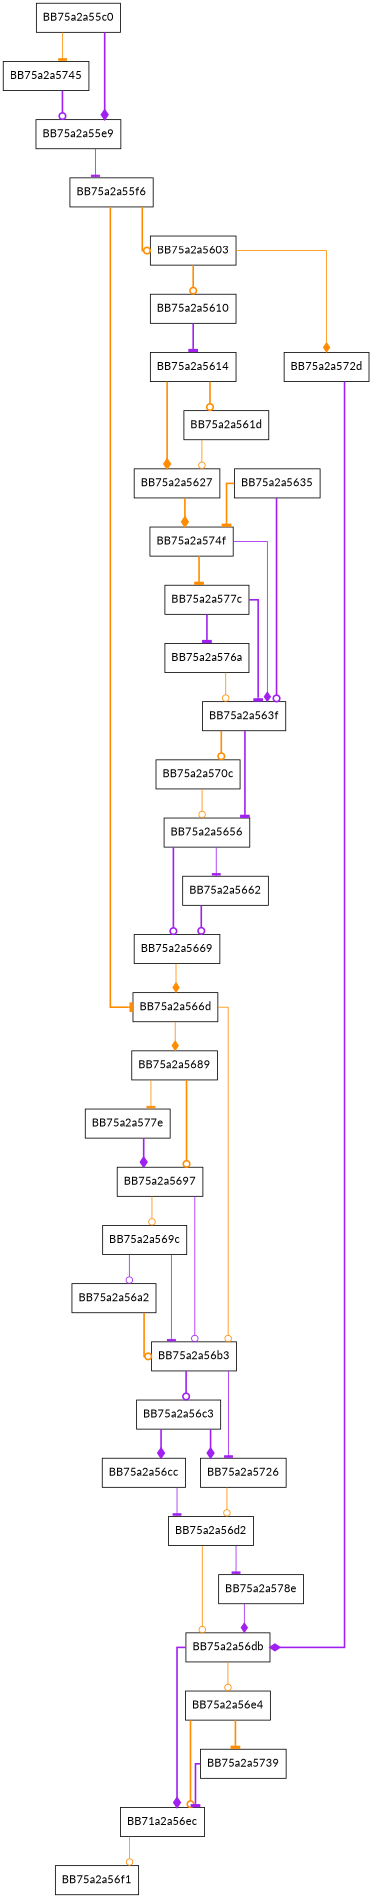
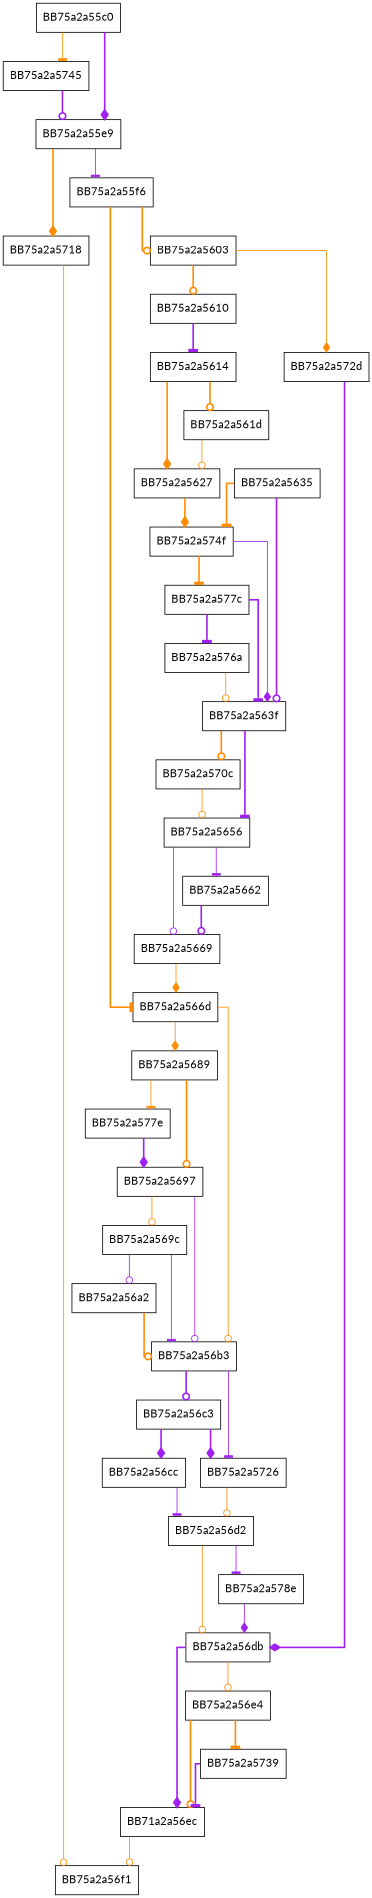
none -> (46, 251)
(173, 888) -> (173, 888)
